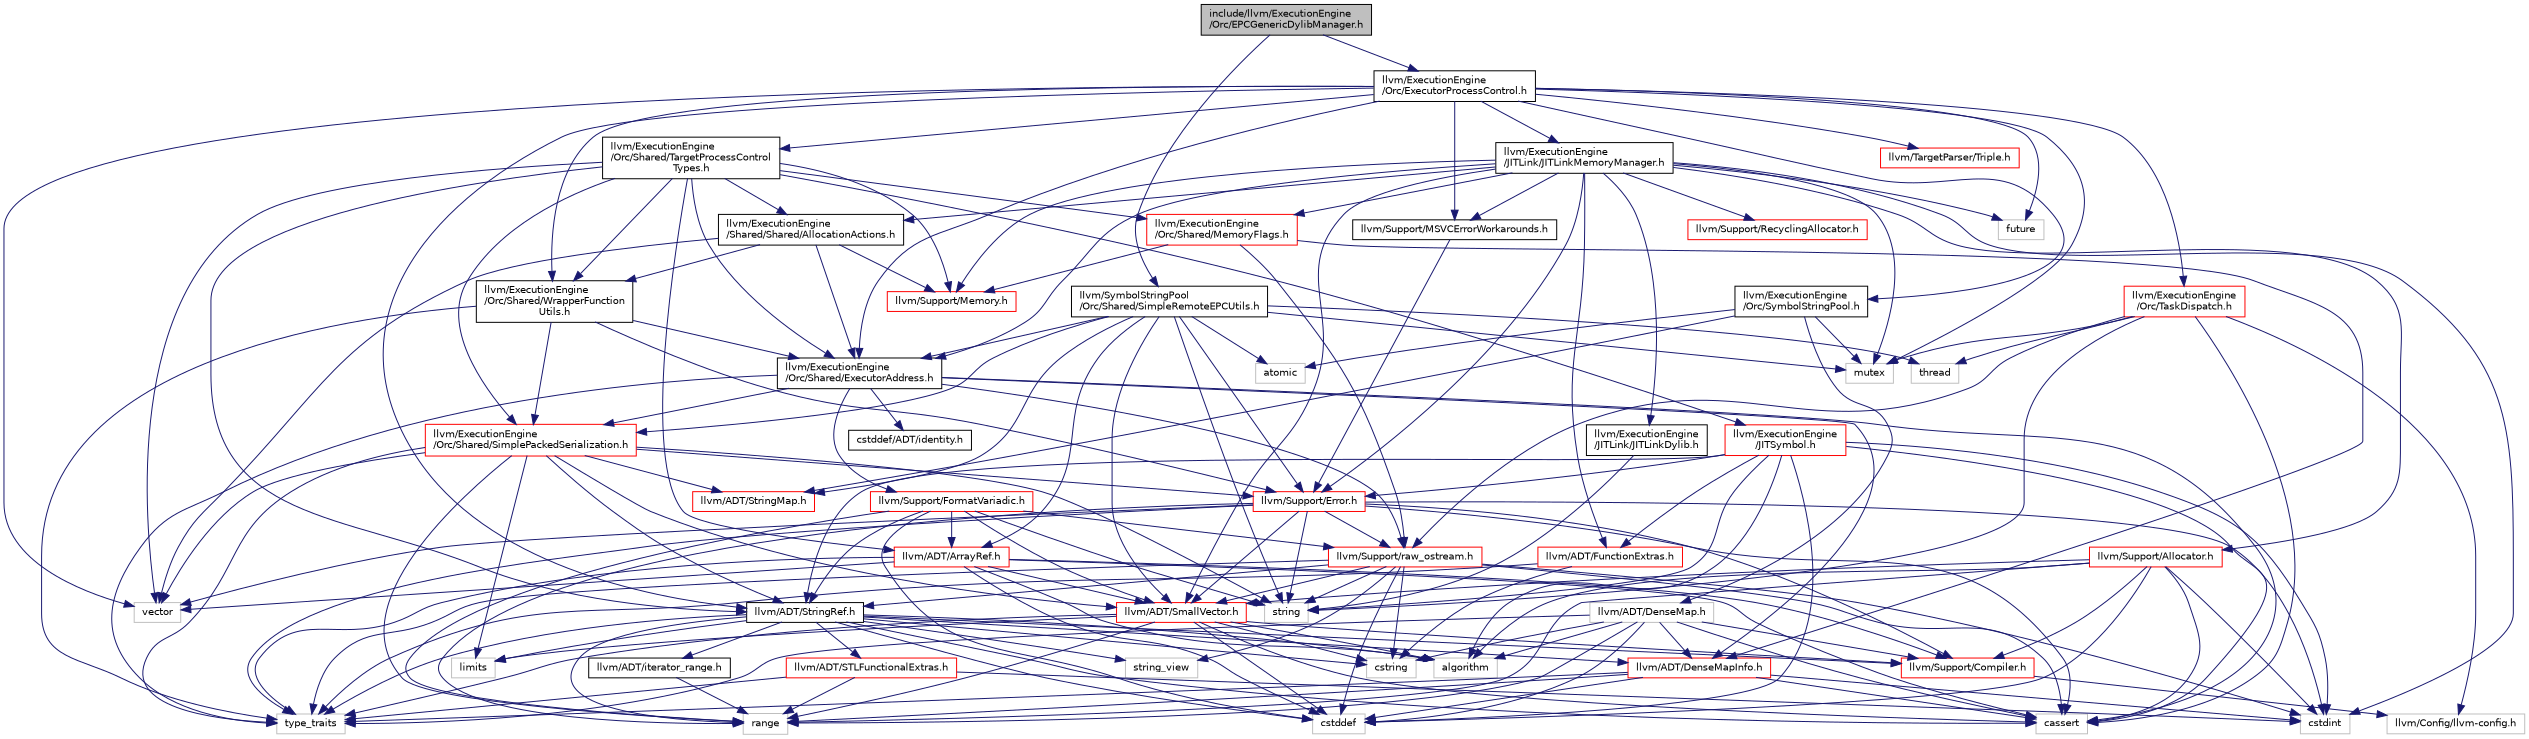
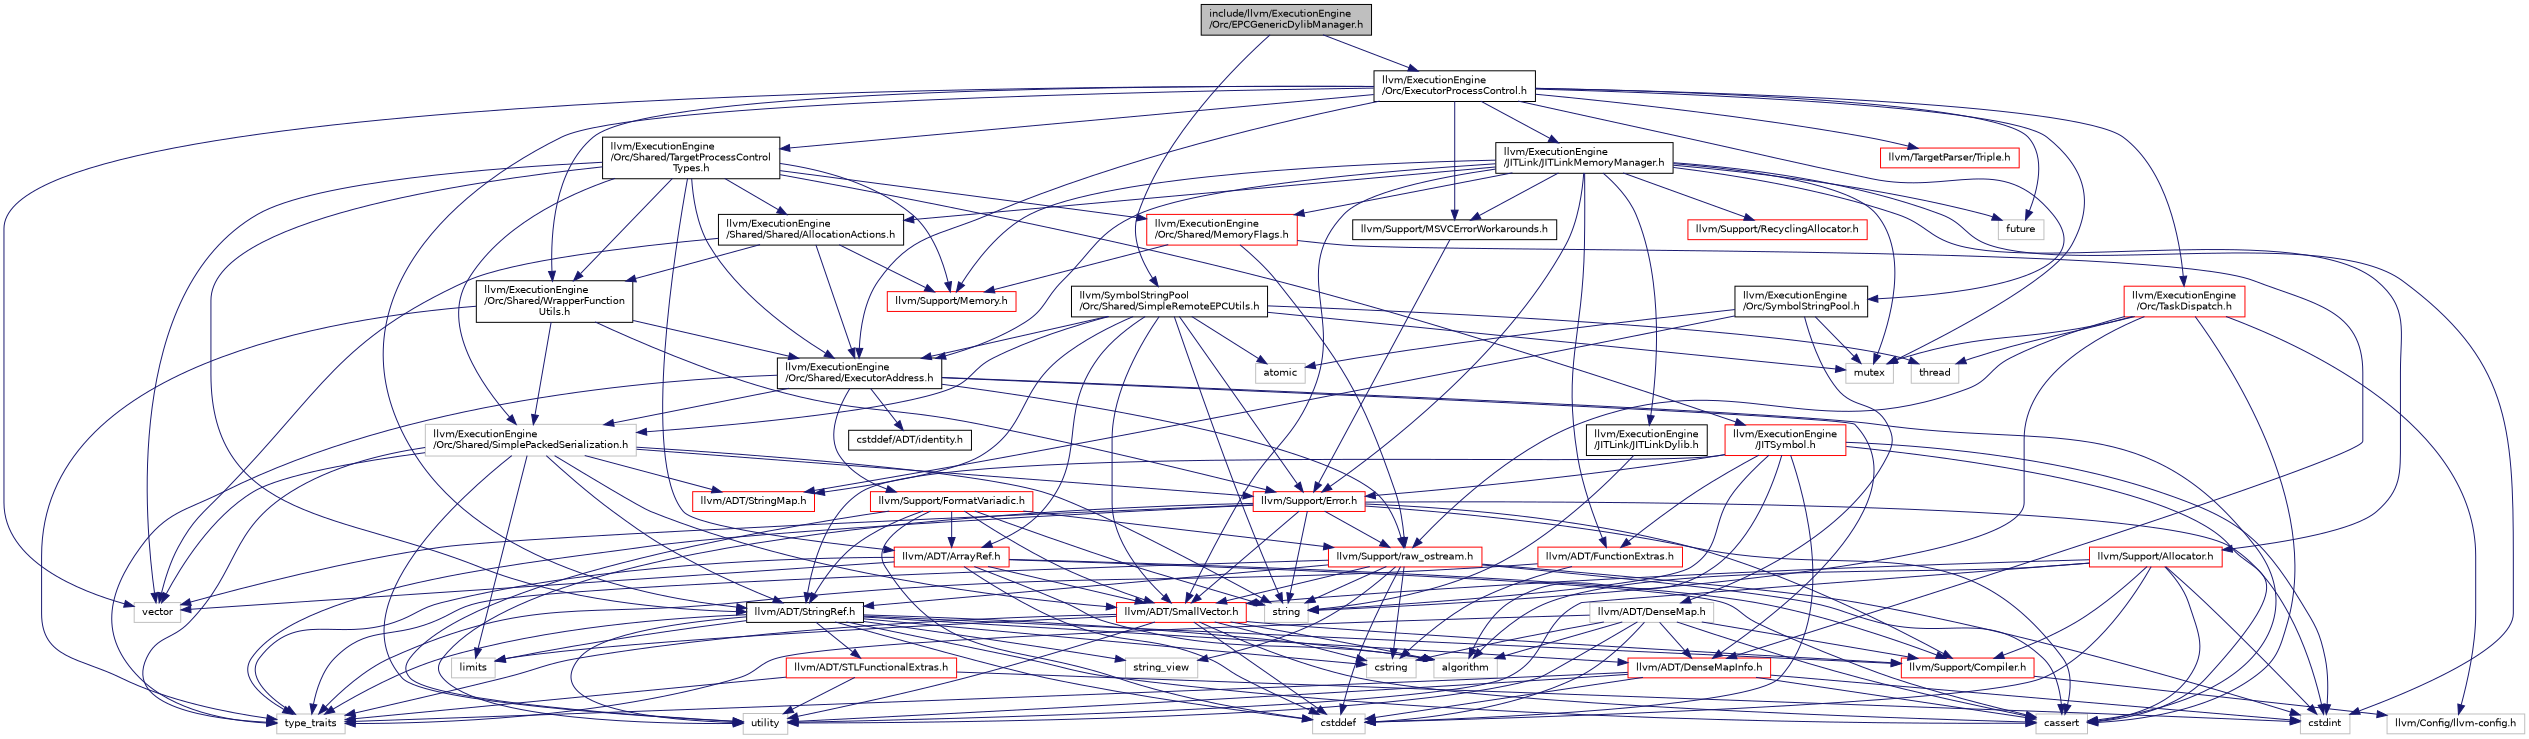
(531, 440) -> (531, 440)
(660, 668) -> none
(765, 724) -> (765, 724)
